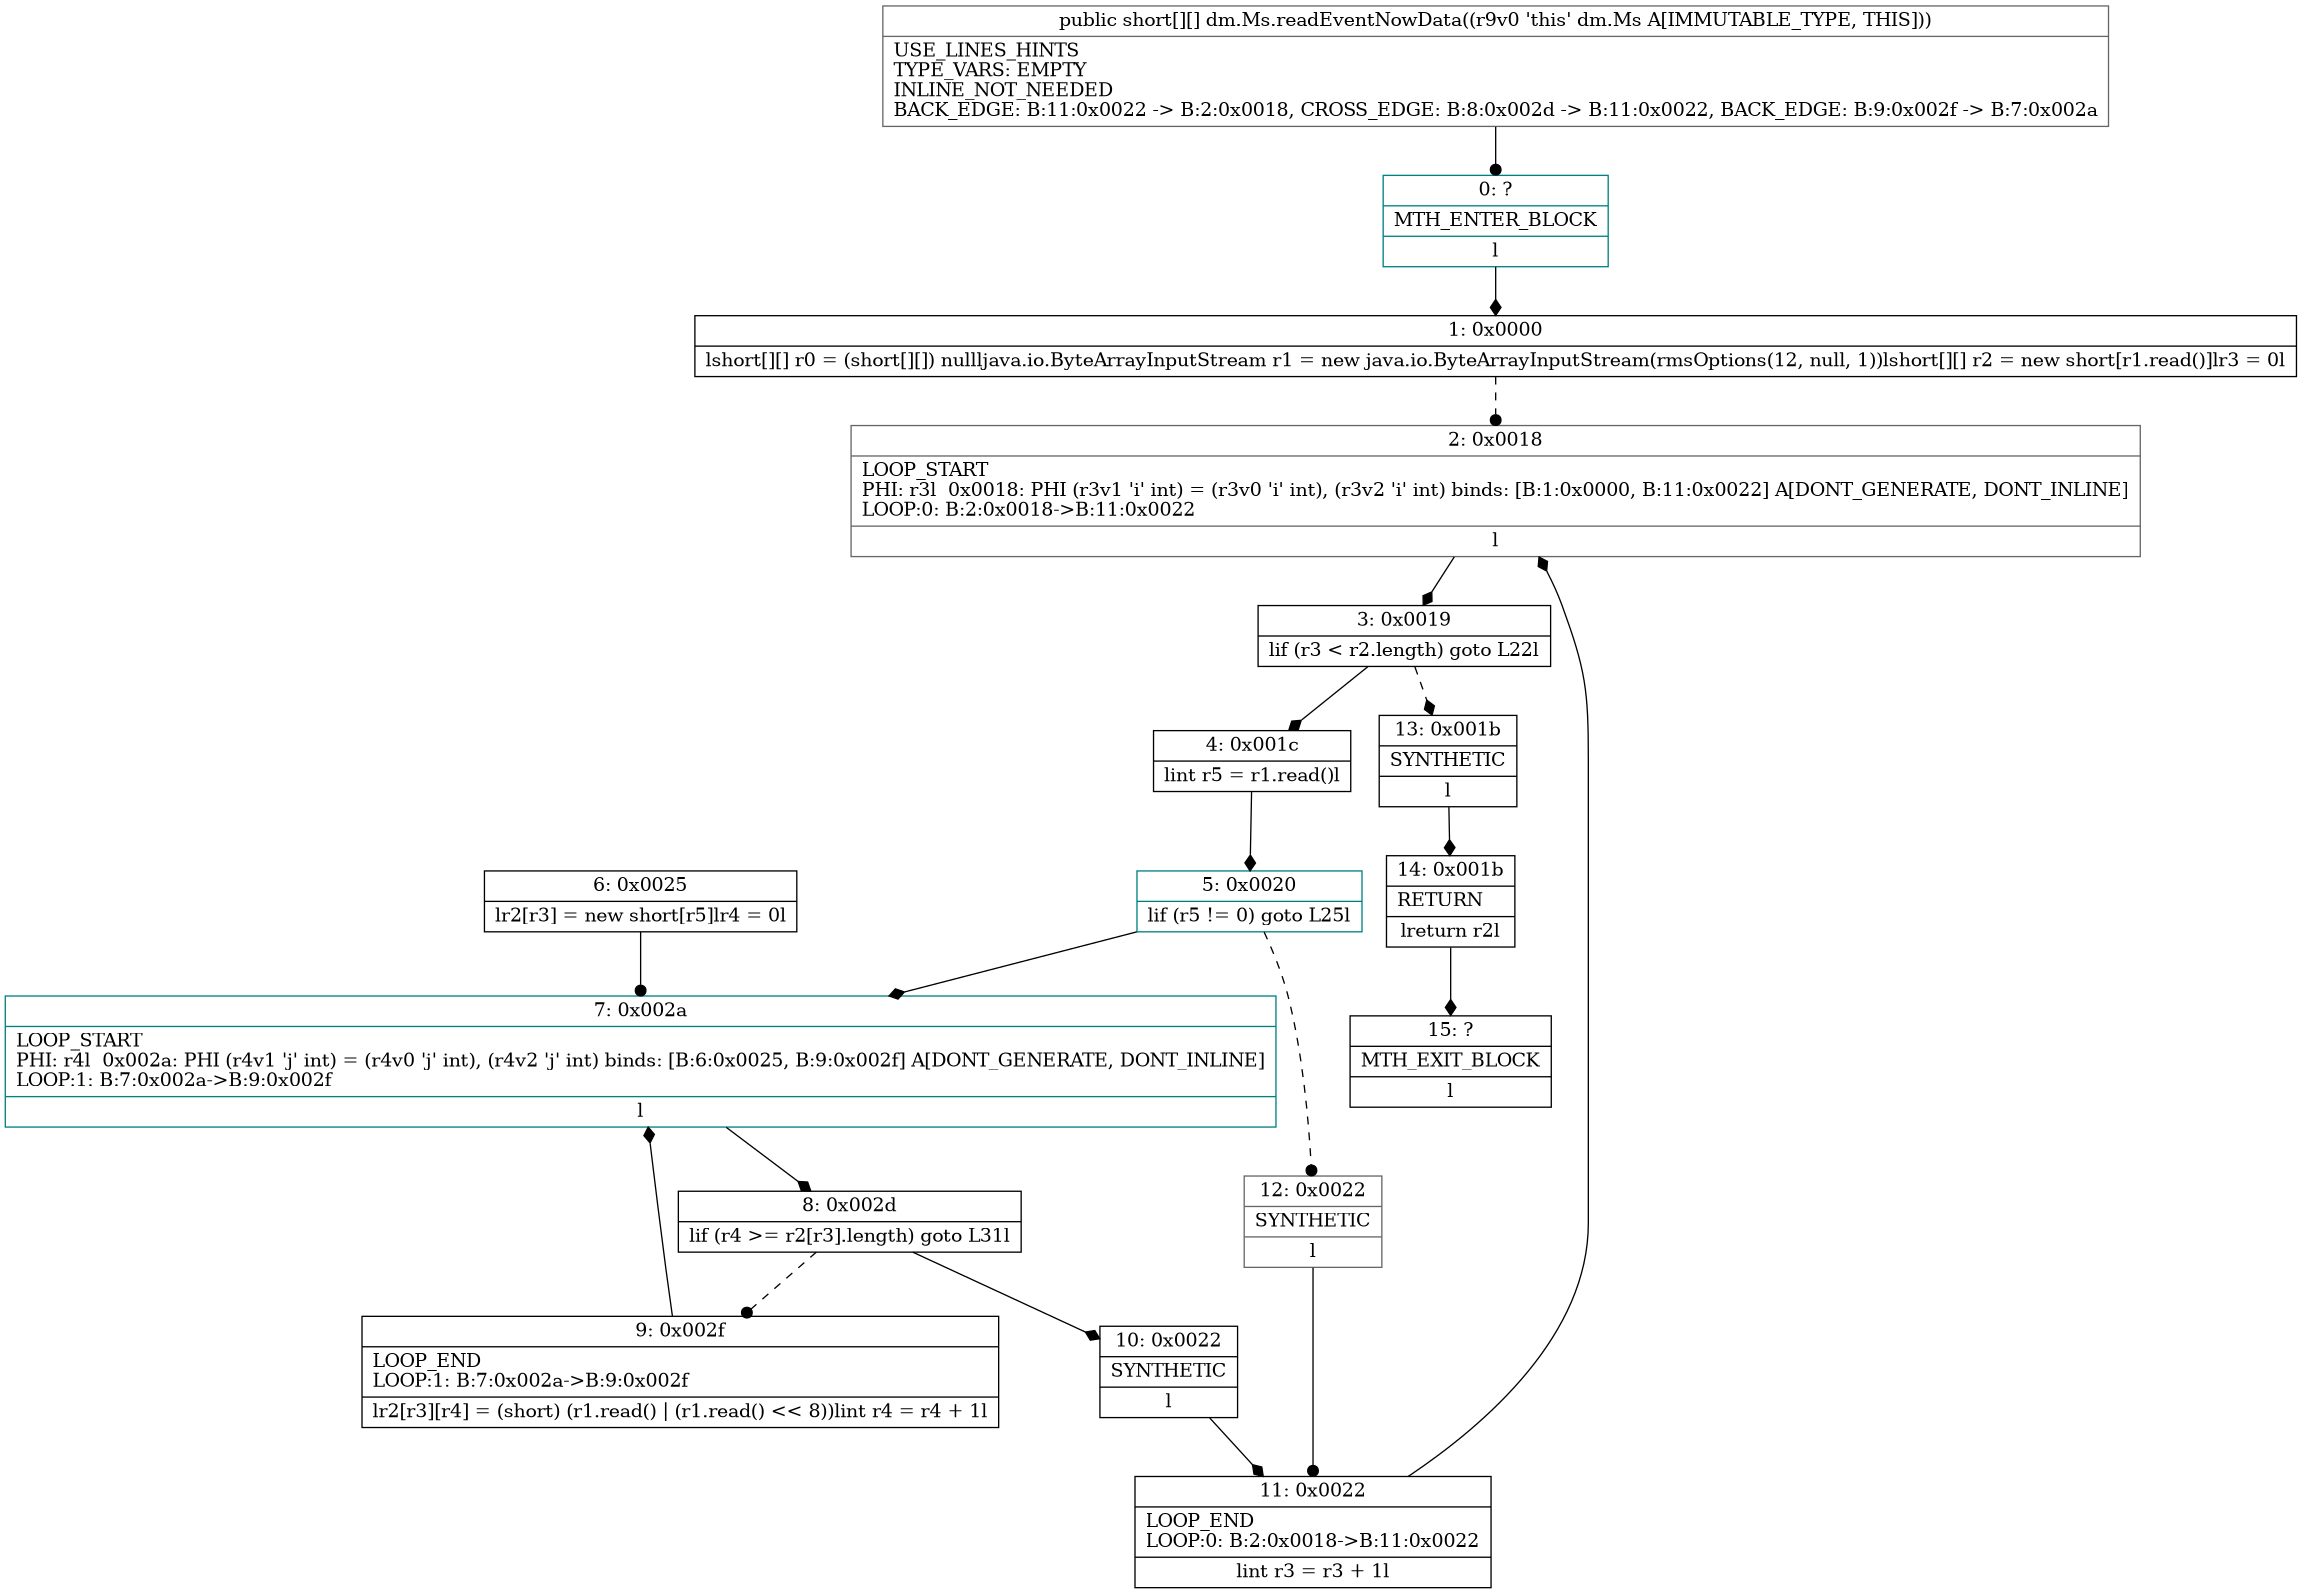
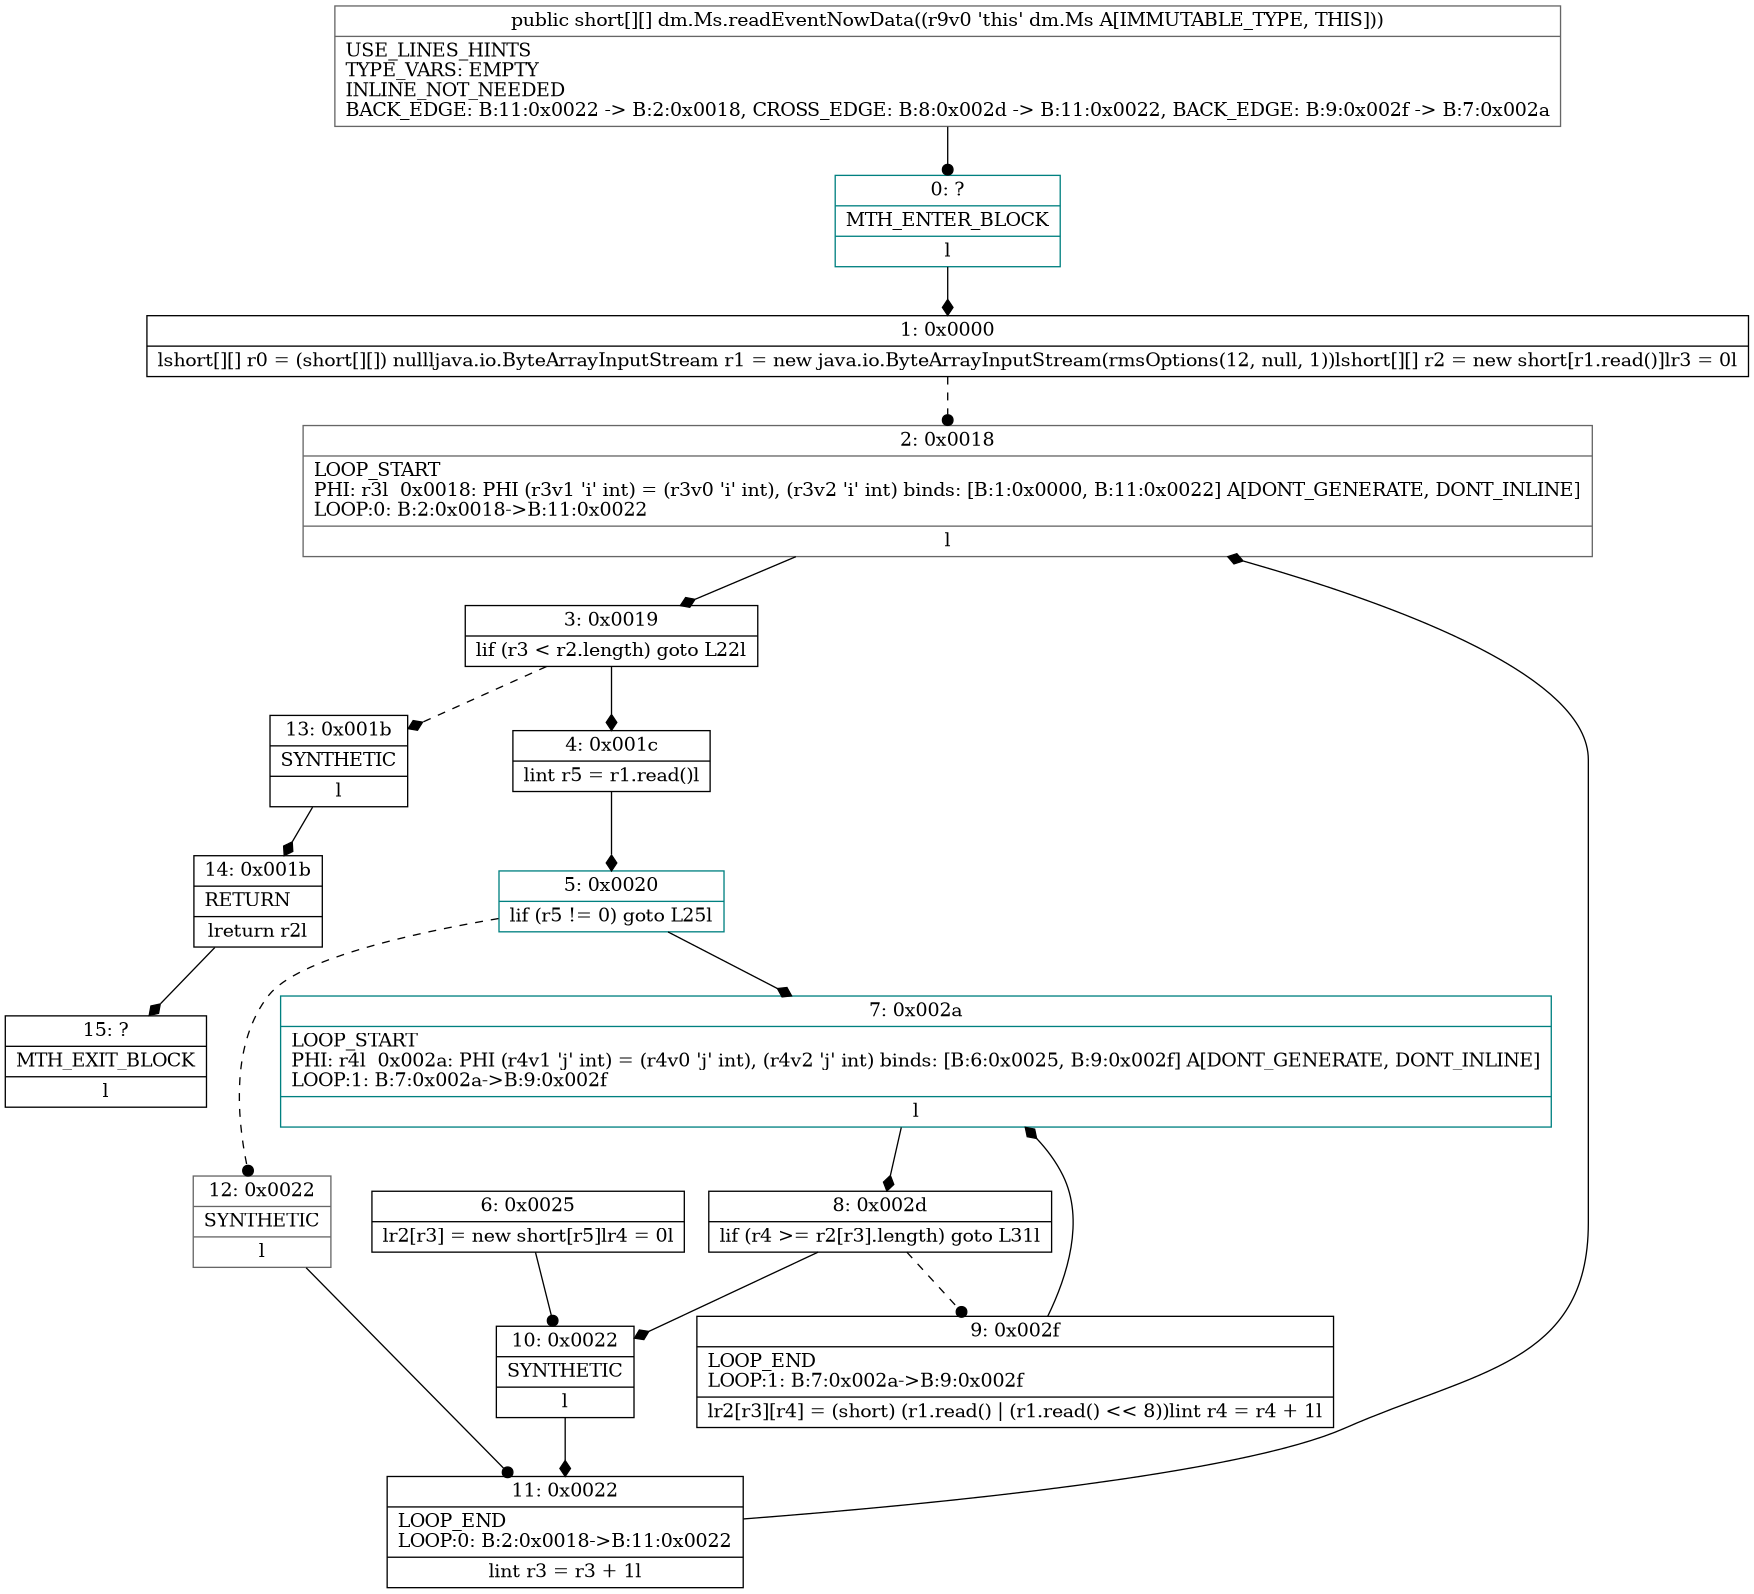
(641, 958) -> (543, 1284)
